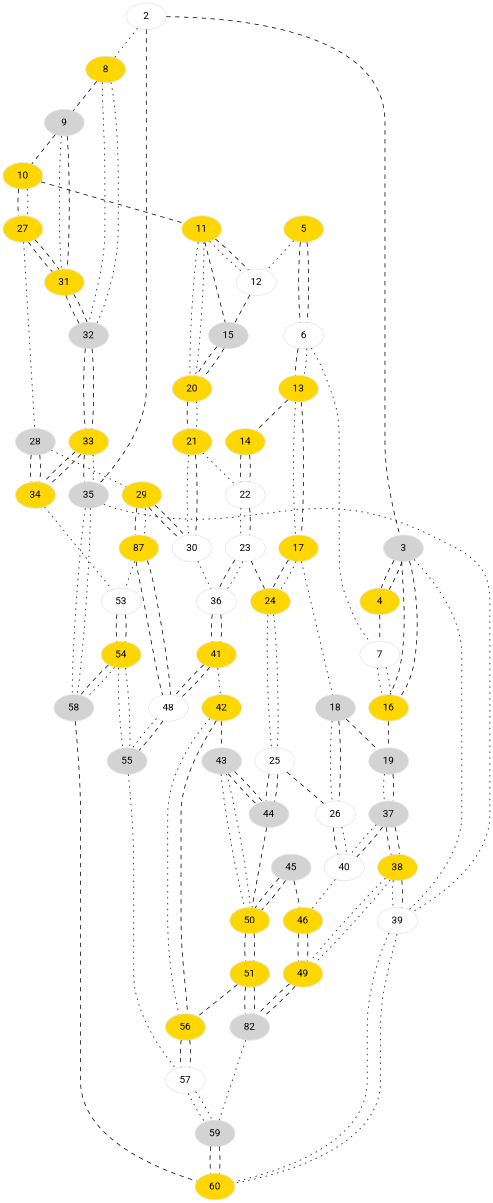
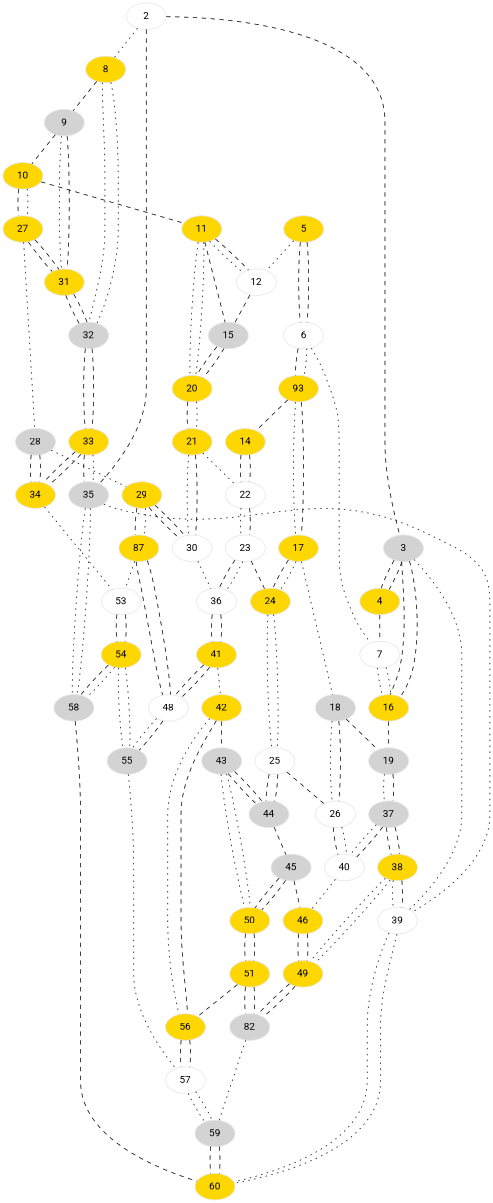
(299, 389) -> (299, 389)
(259, 867) -> (280, 841)
